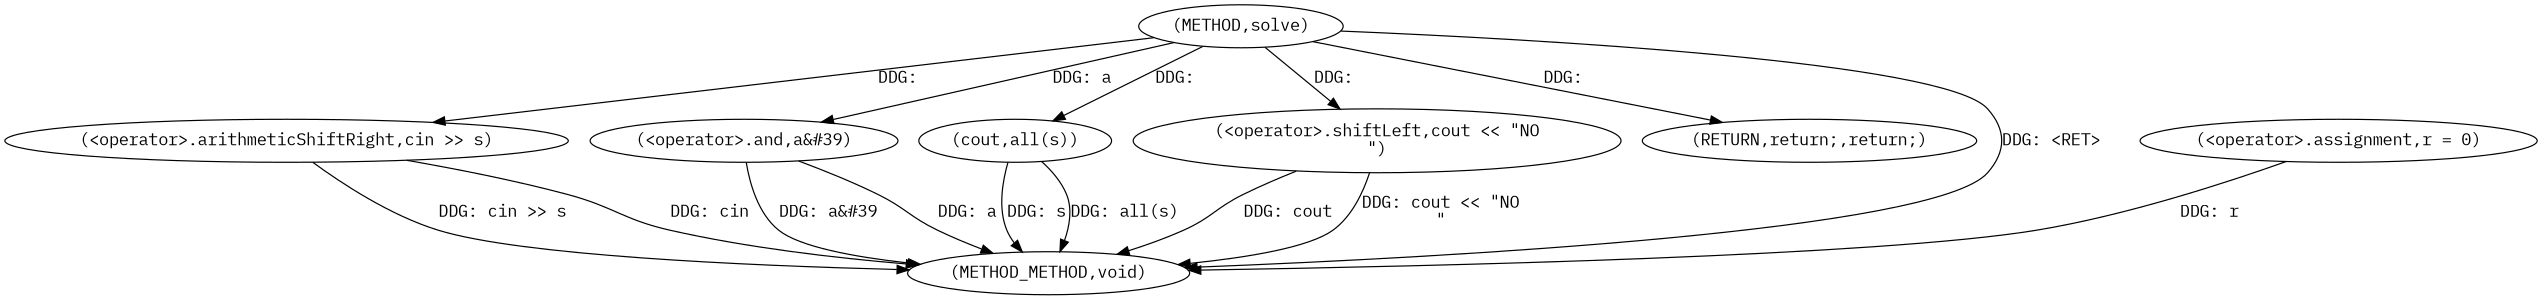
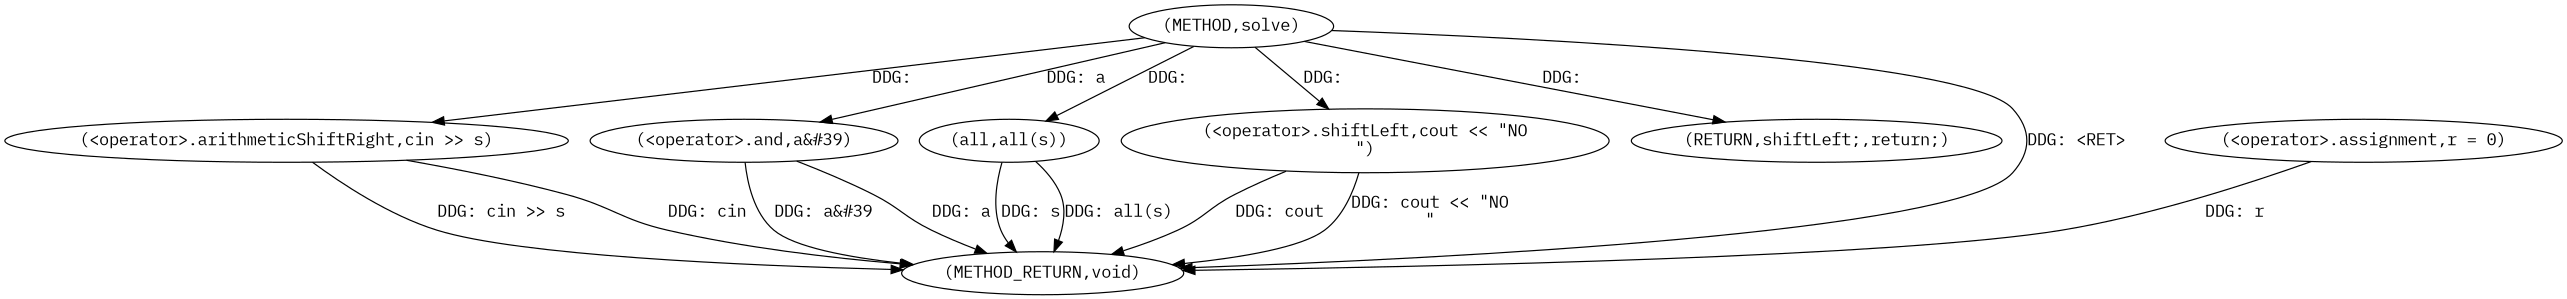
(1015, 141) -> (1009, 141)
(1809, 141) -> (1817, 141)
(1049, 273) -> (1043, 273)
